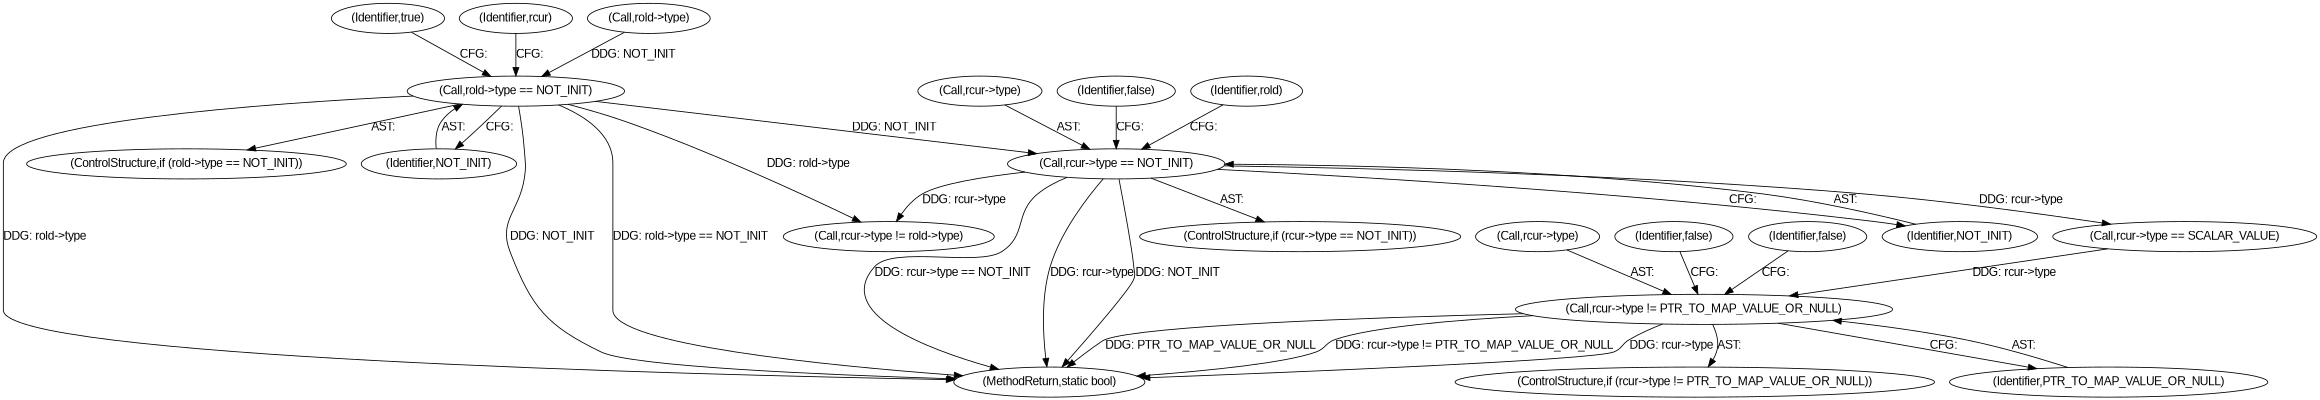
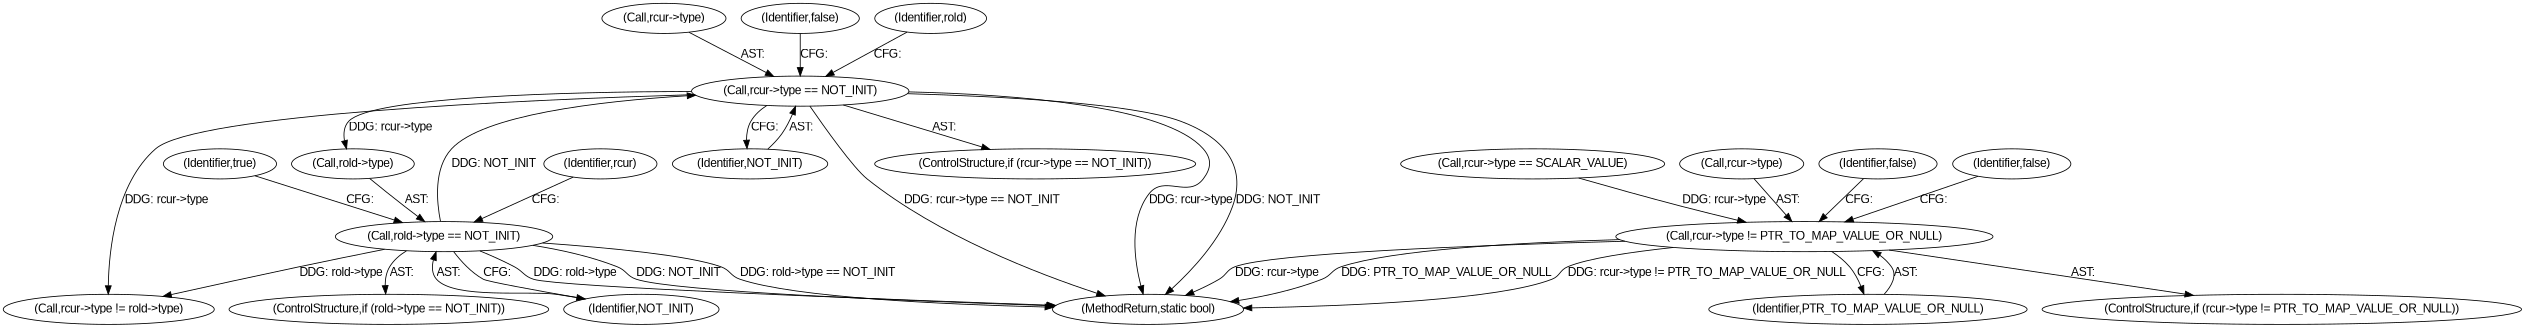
(633, 55) -> (419, 200)
(1730, 184) -> (508, 96)
